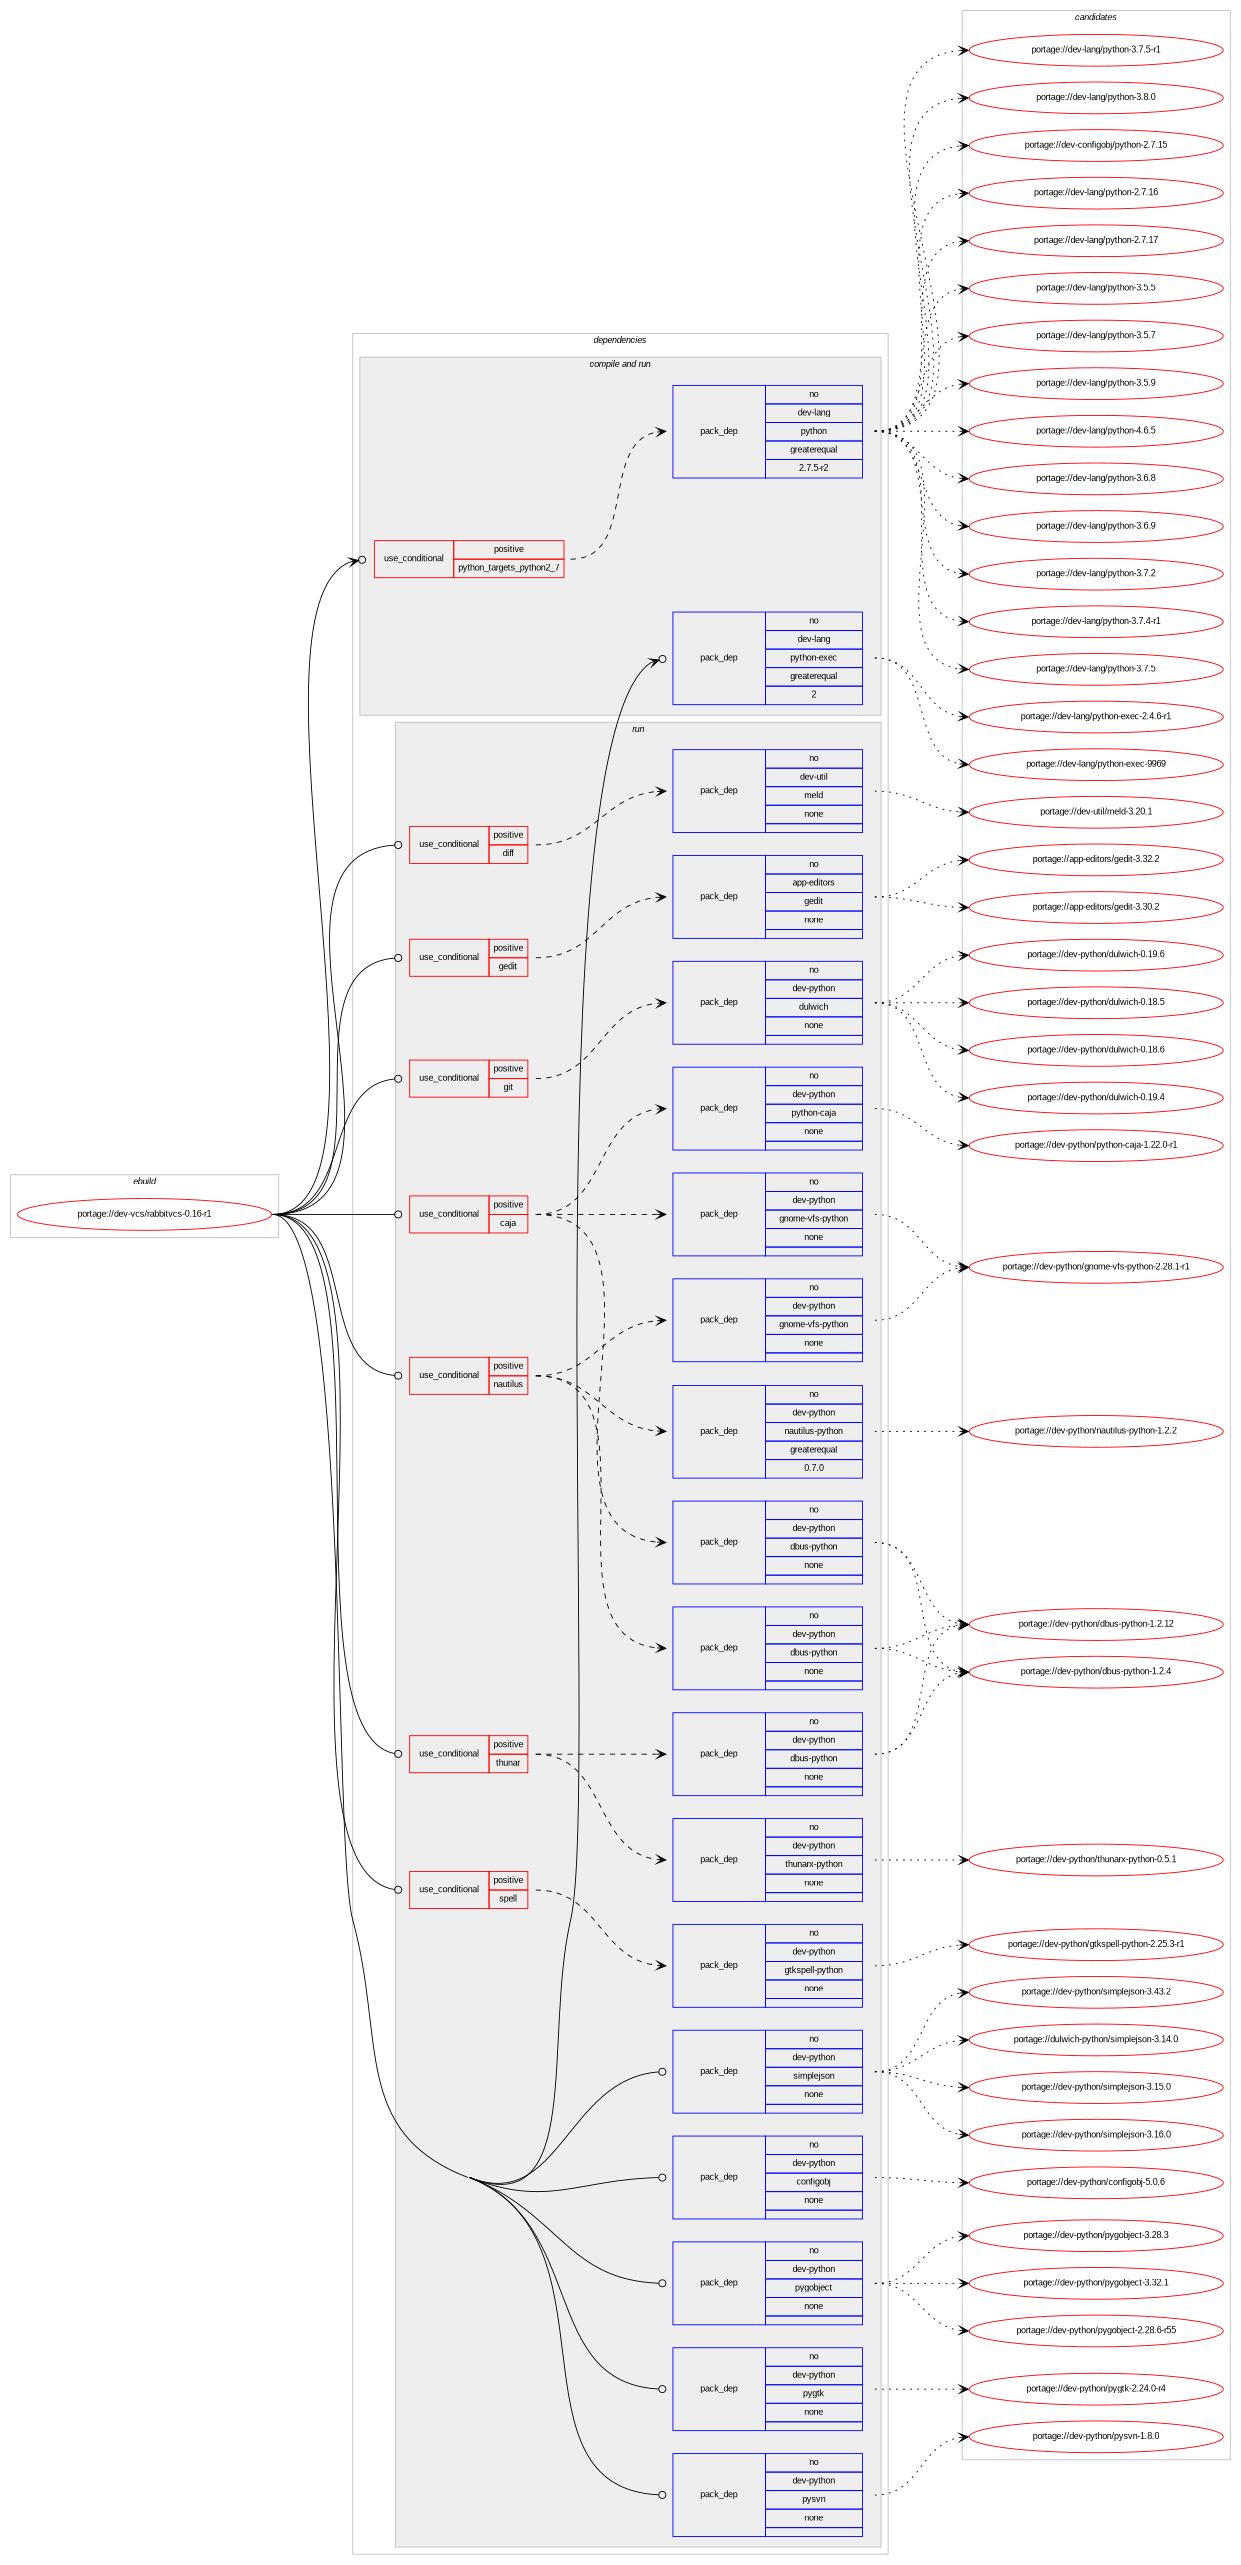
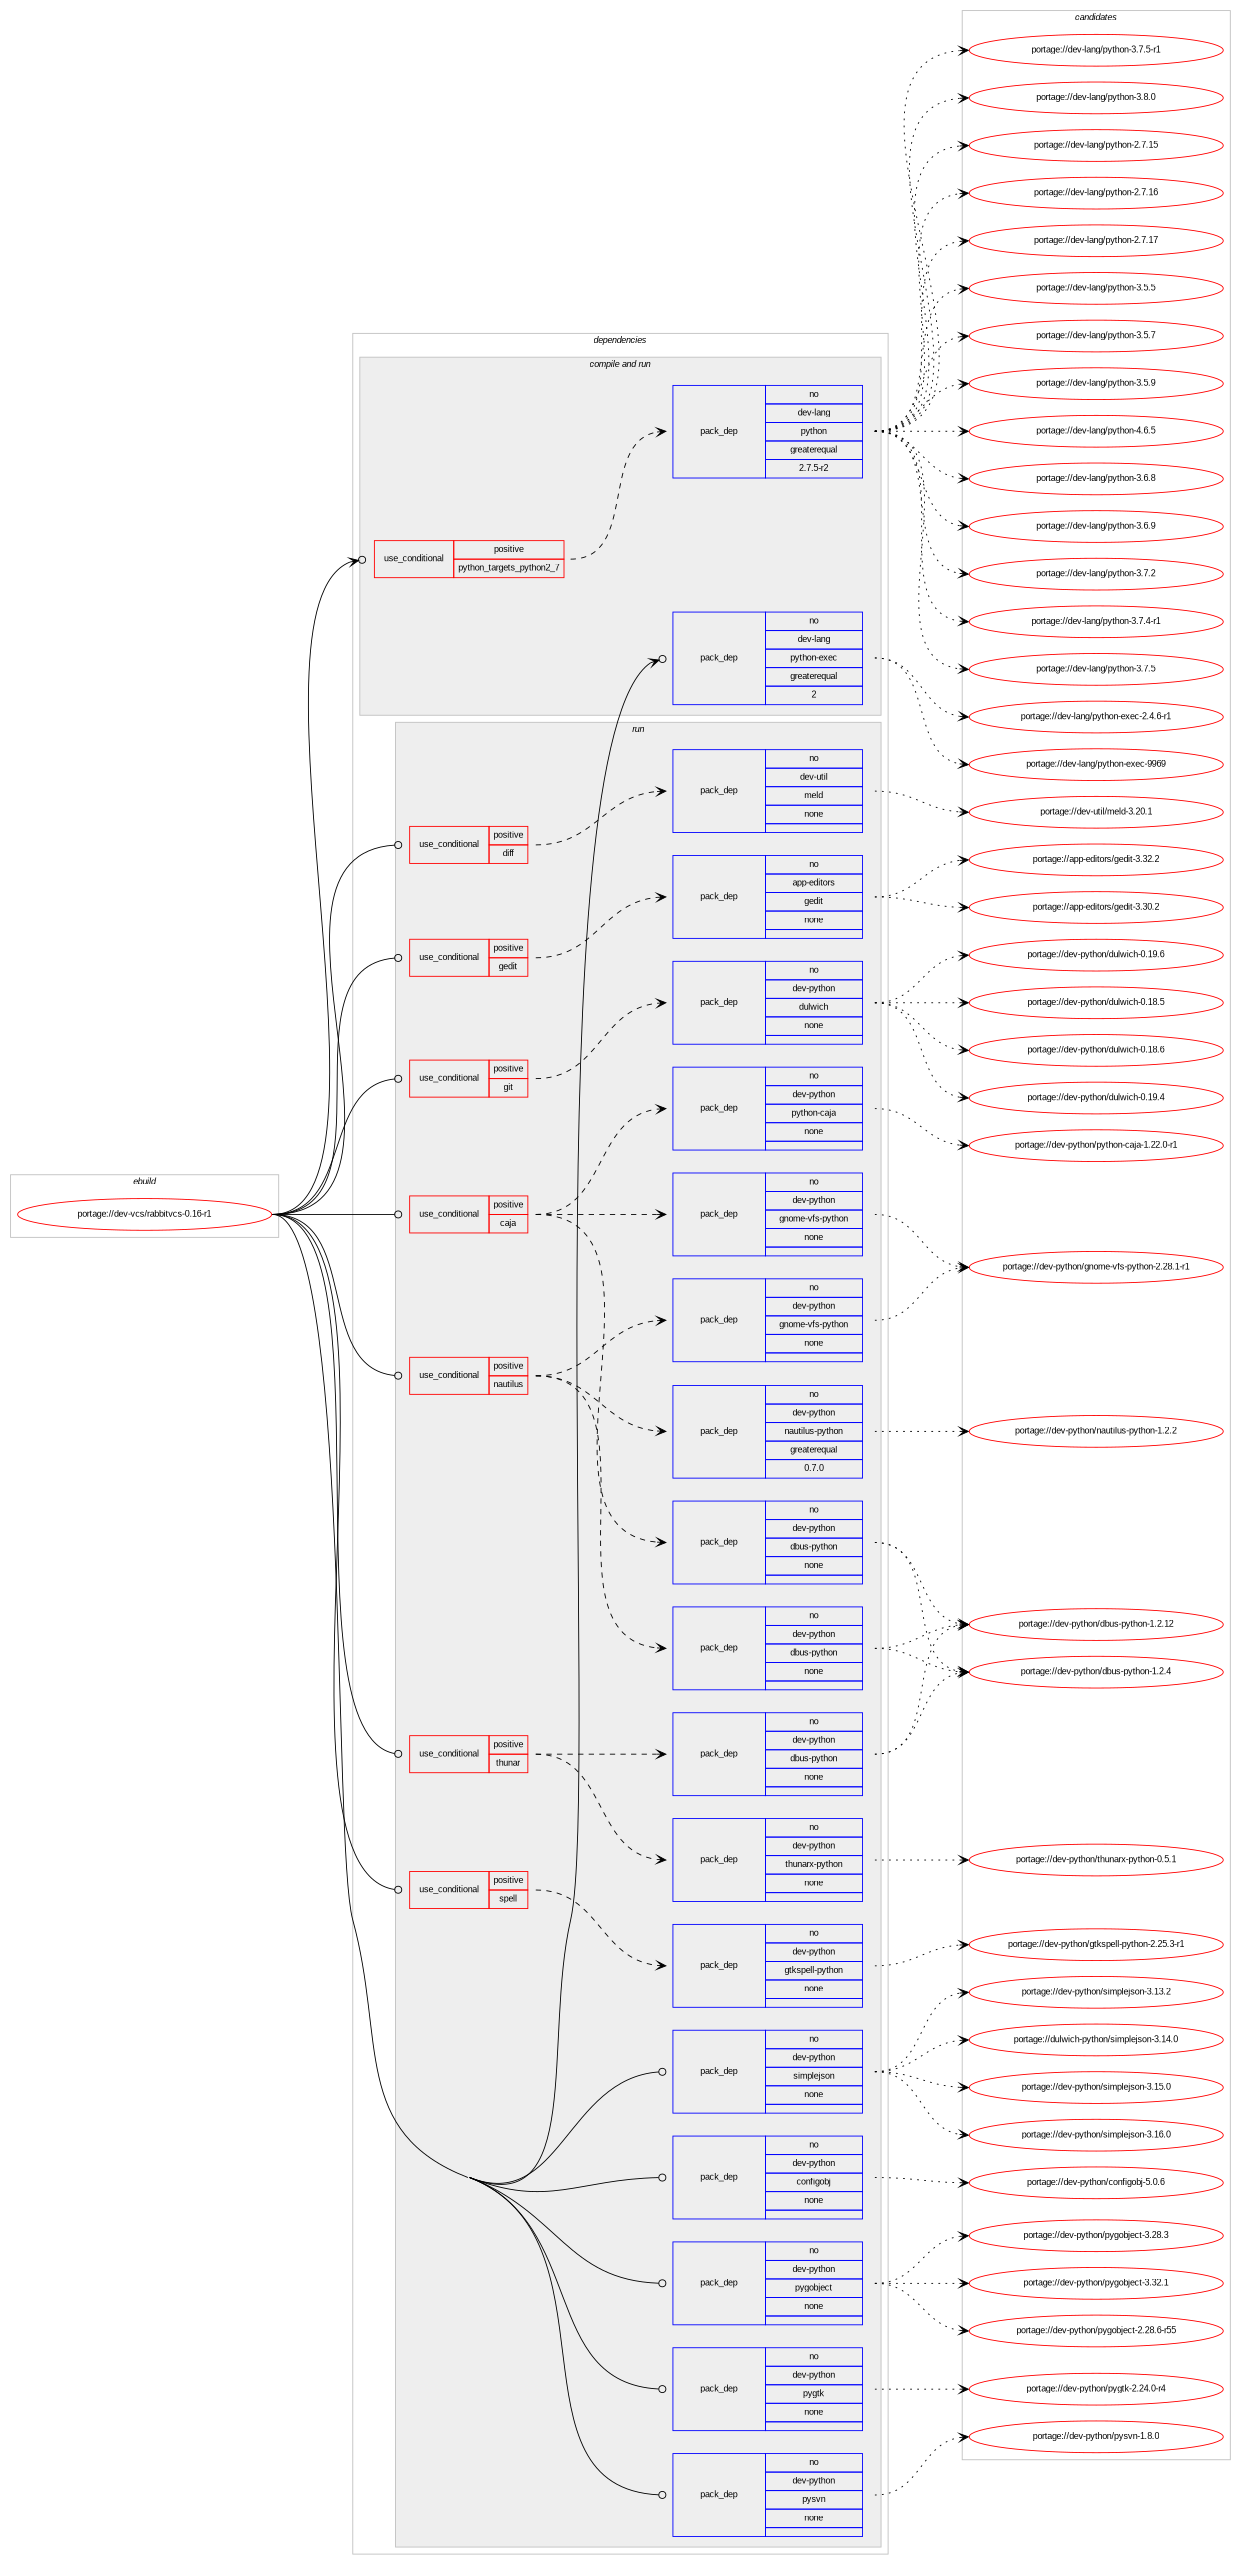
(1096, 146) -> (1096, 146)
(1096, 1992) -> (1096, 1992)
